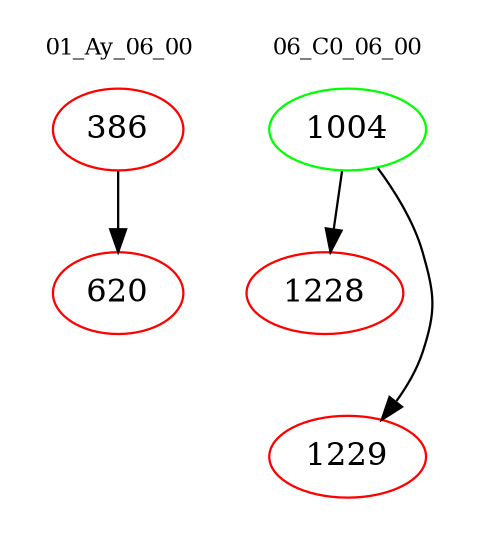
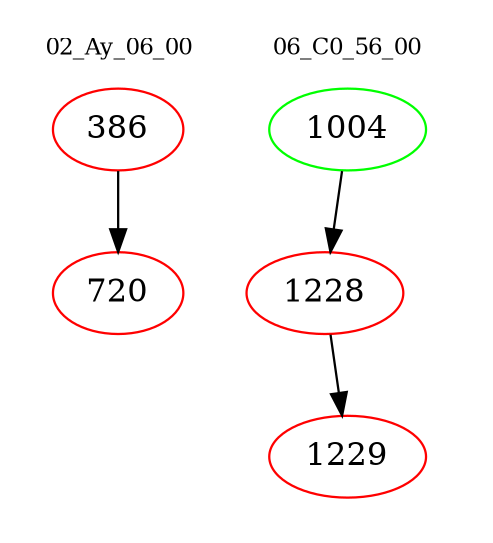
(119, 49) -> (119, 49)
(348, 49) -> (348, 49)
(430, 282) -> (335, 364)
(118, 293) -> (118, 293)
